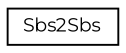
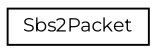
(63, 27) -> (78, 27)
